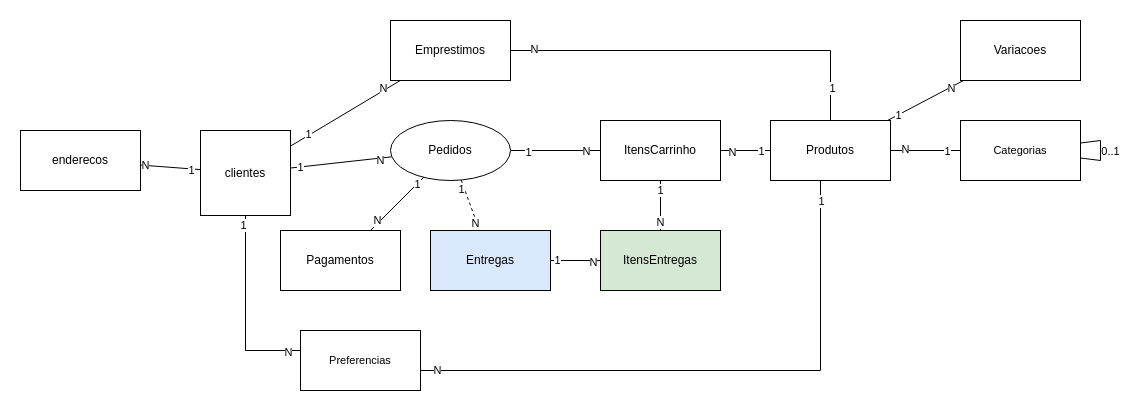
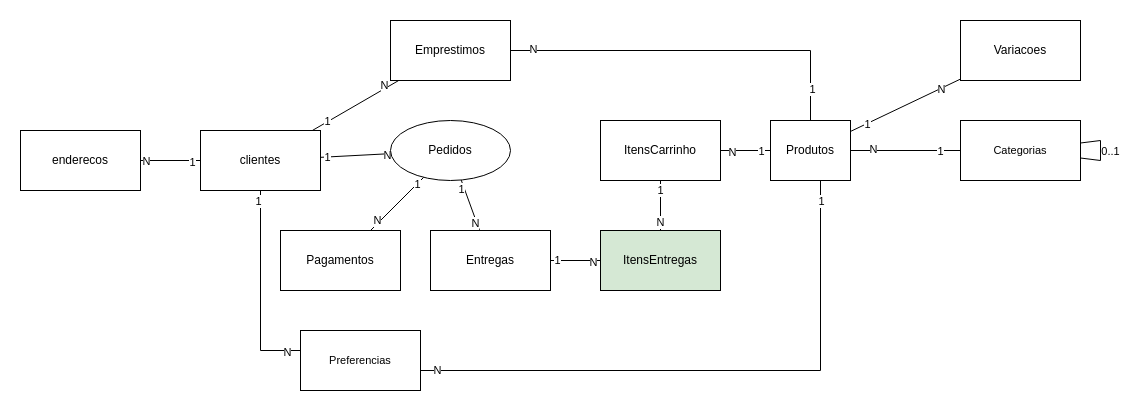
(556, 151) -> none
(831, 151) -> (811, 151)
(246, 173) -> (261, 161)
(469, 201) -> (469, 201)
(491, 261) -> (491, 261)
